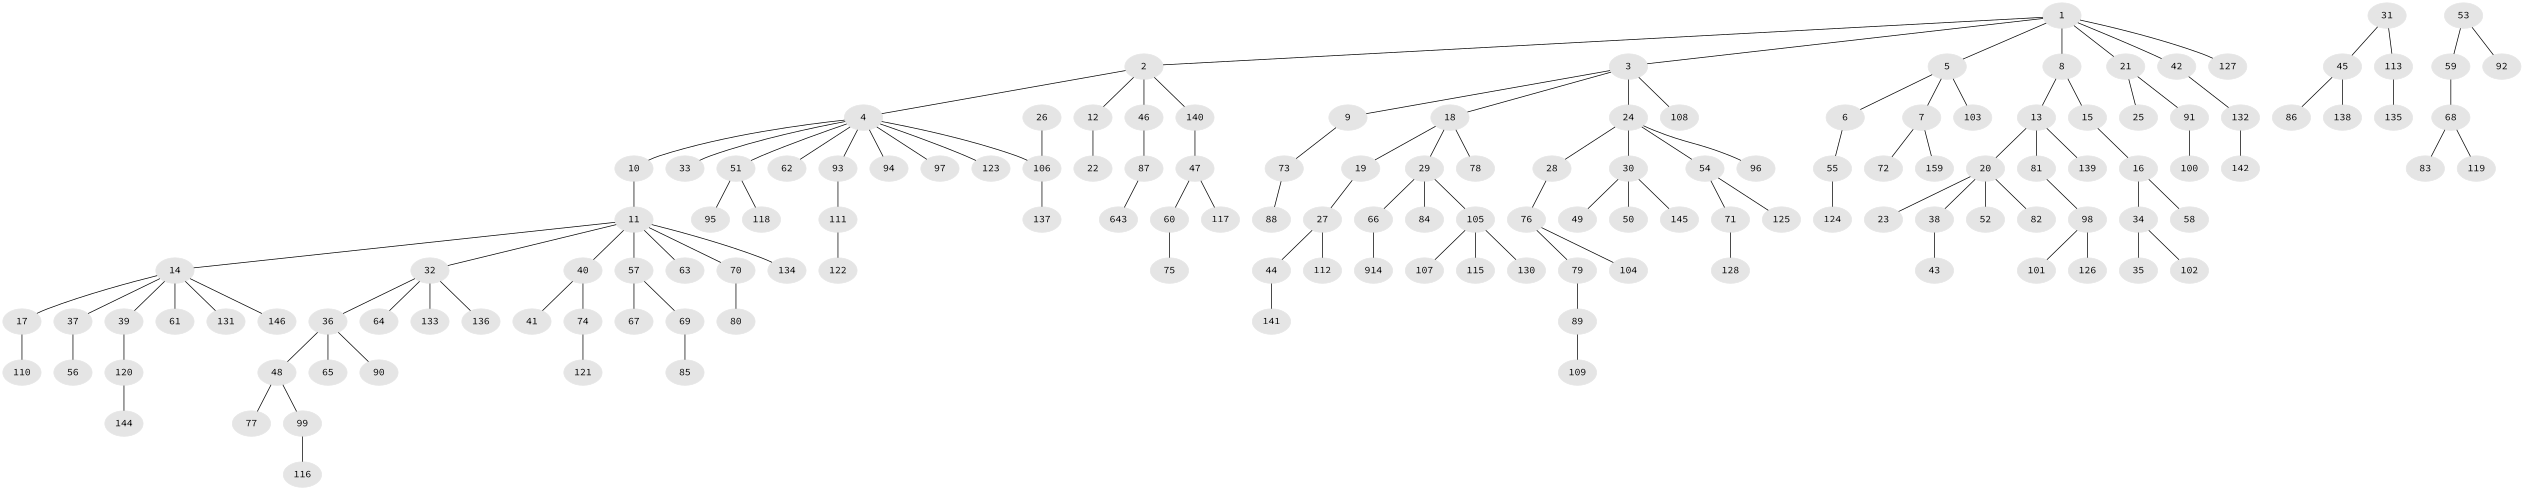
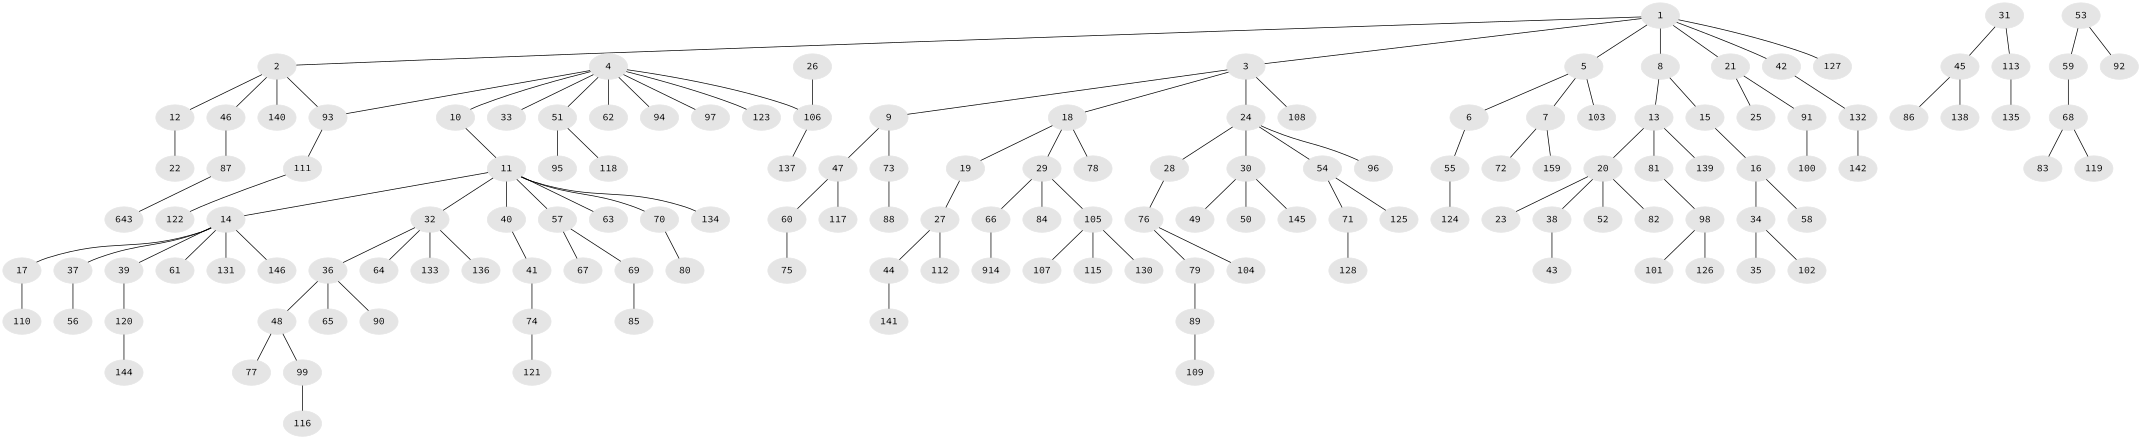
(1004, 92) -> (302, 92)
(1195, 143) -> (864, 143)
(583, 296) -> (532, 296)
